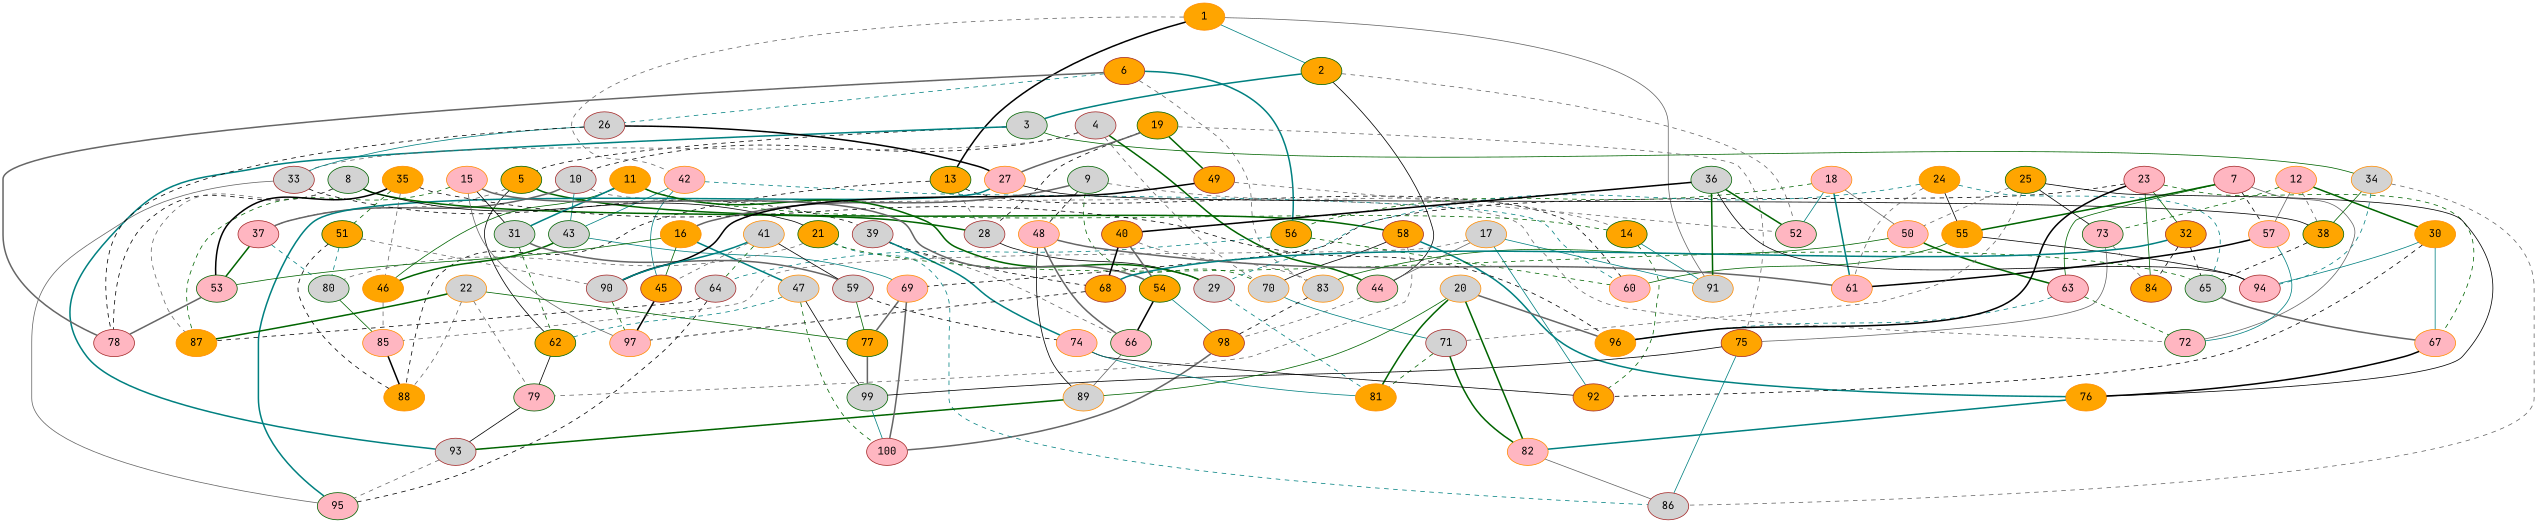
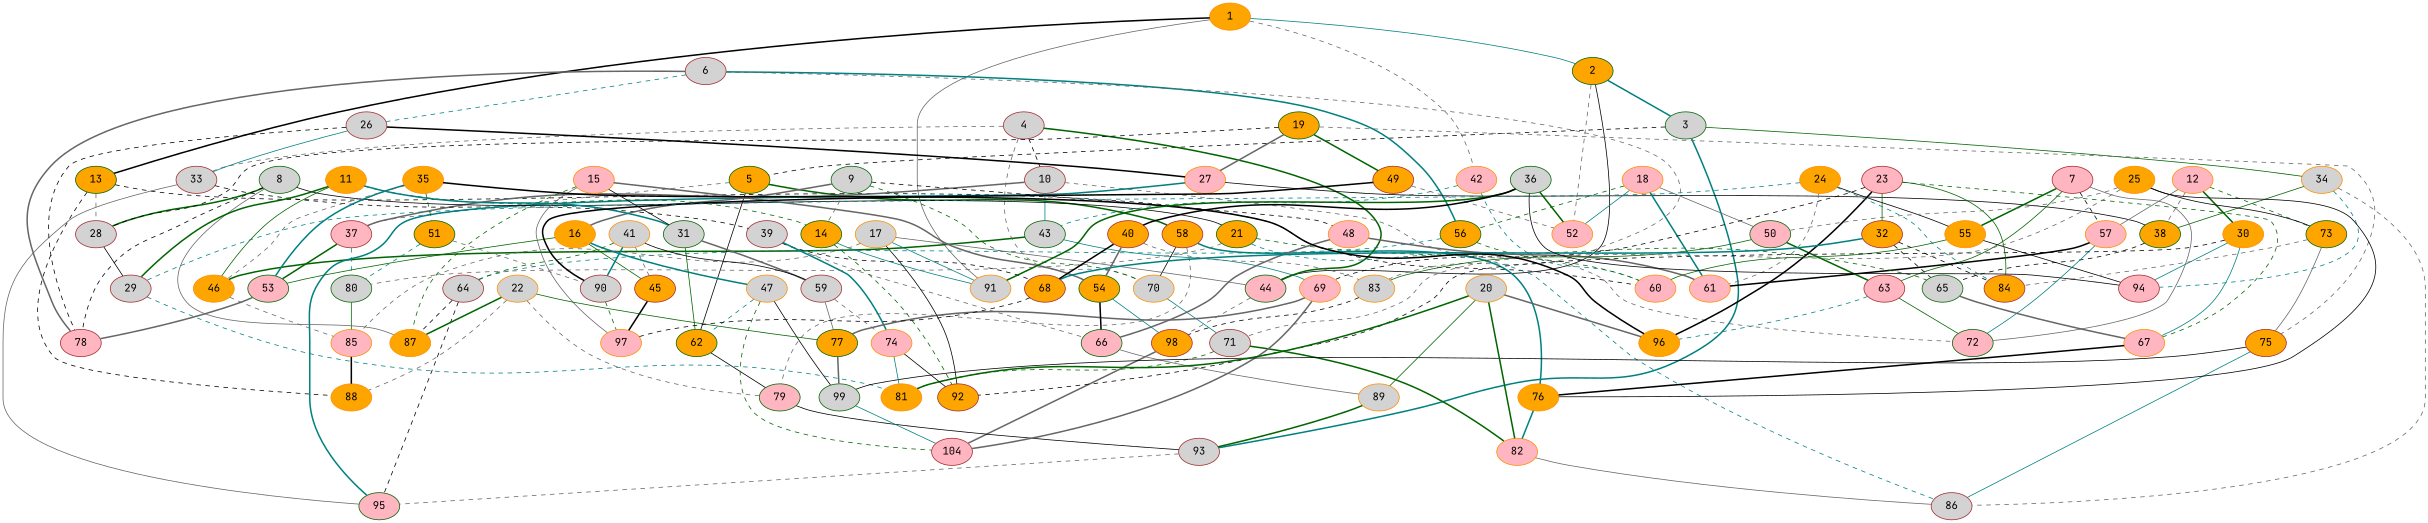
(1124, 71) -> (706, 71)
(2026, 180) -> (2134, 180)
(2085, 196) -> (1917, 227)
(278, 198) -> (333, 214)
(179, 207) -> (221, 318)
(627, 207) -> (1259, 202)
(989, 208) -> (1060, 200)
(651, 230) -> none
(1796, 234) -> (1572, 234)
(1908, 234) -> (1770, 234)
(2103, 234) -> (2326, 234)
(534, 286) -> (690, 289)
(1535, 309) -> (933, 309)
(859, 312) -> (829, 316)
(2127, 316) -> (1929, 316)
(1039, 318) -> none
(961, 324) -> (851, 312)
(315, 326) -> none
(887, 452) -> (952, 452)
